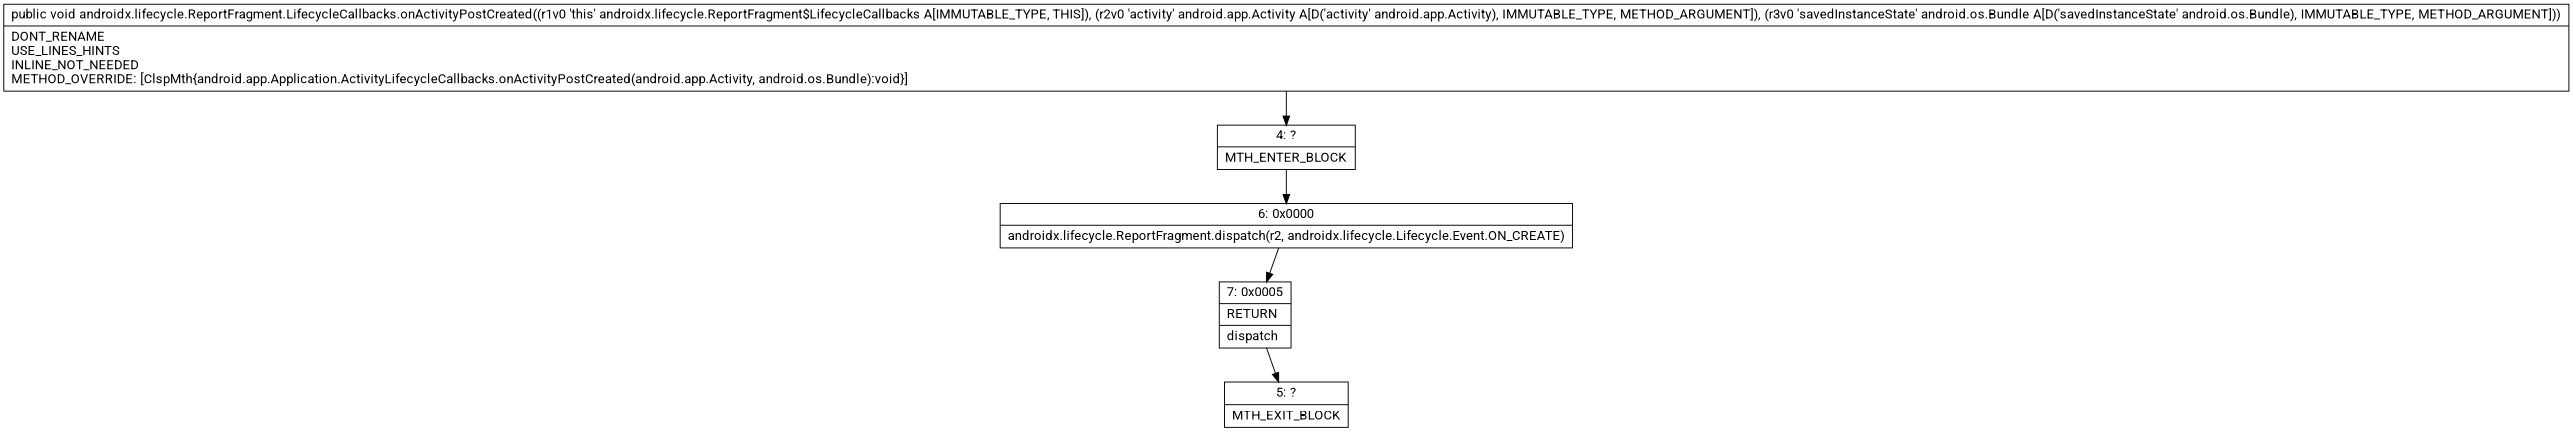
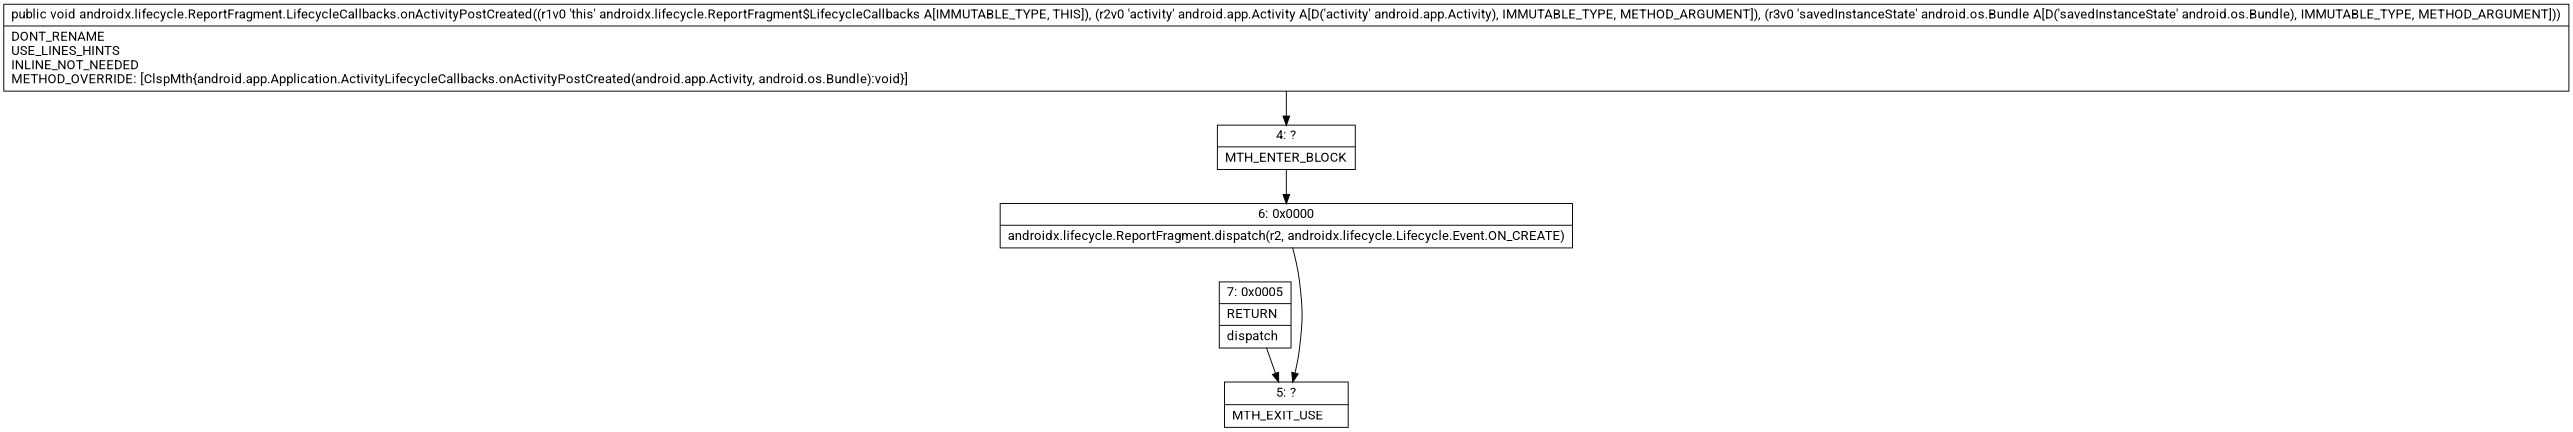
(1274, 260) -> (1302, 310)
(1286, 416) -> (1278, 416)
